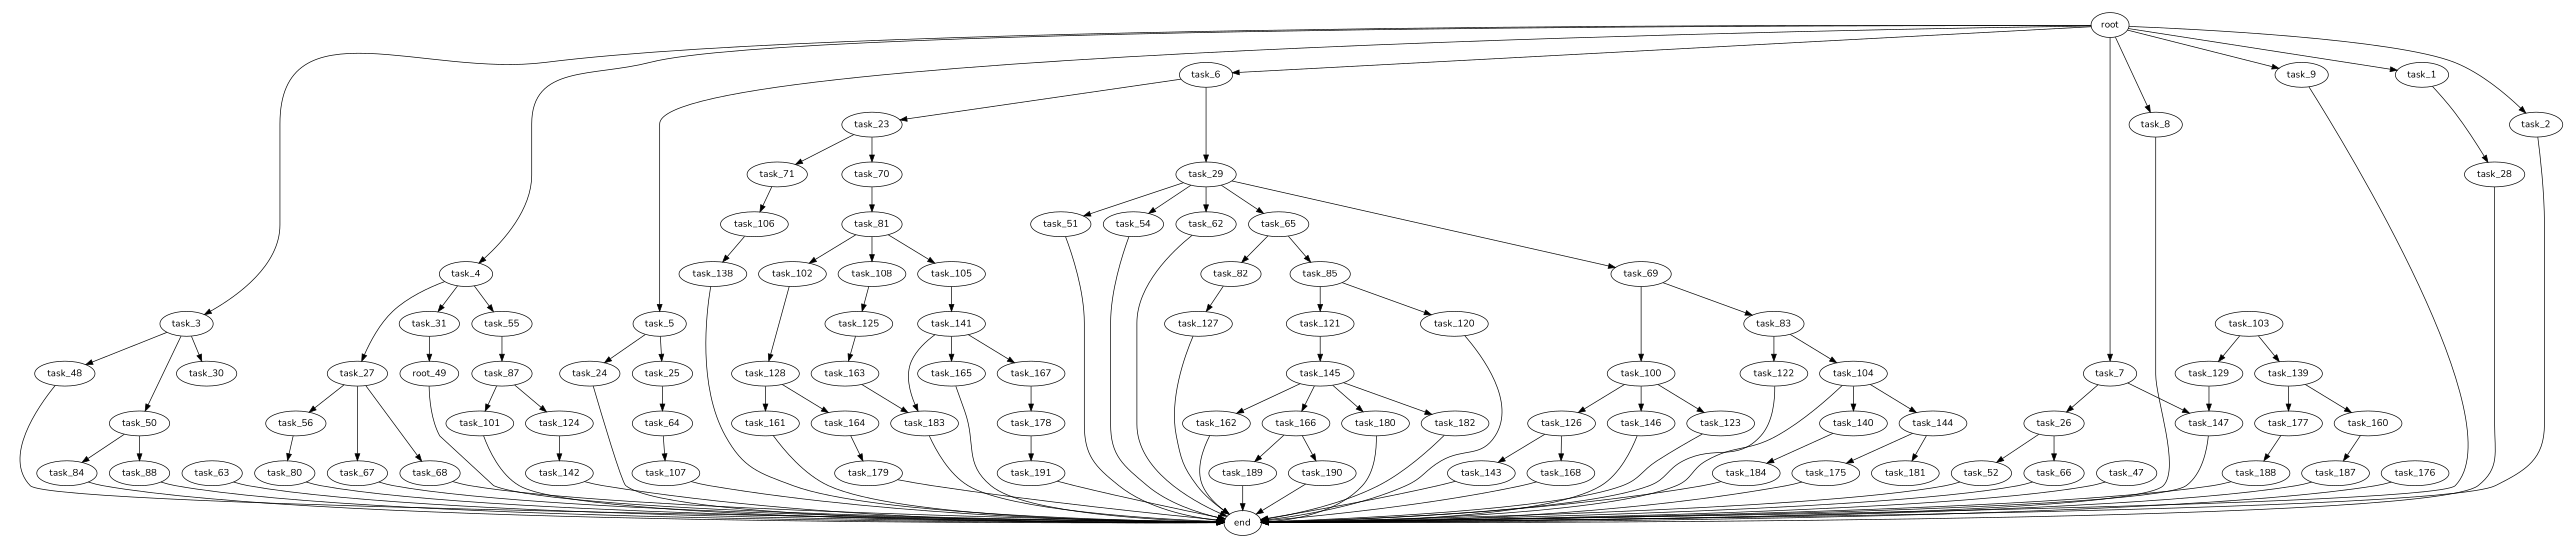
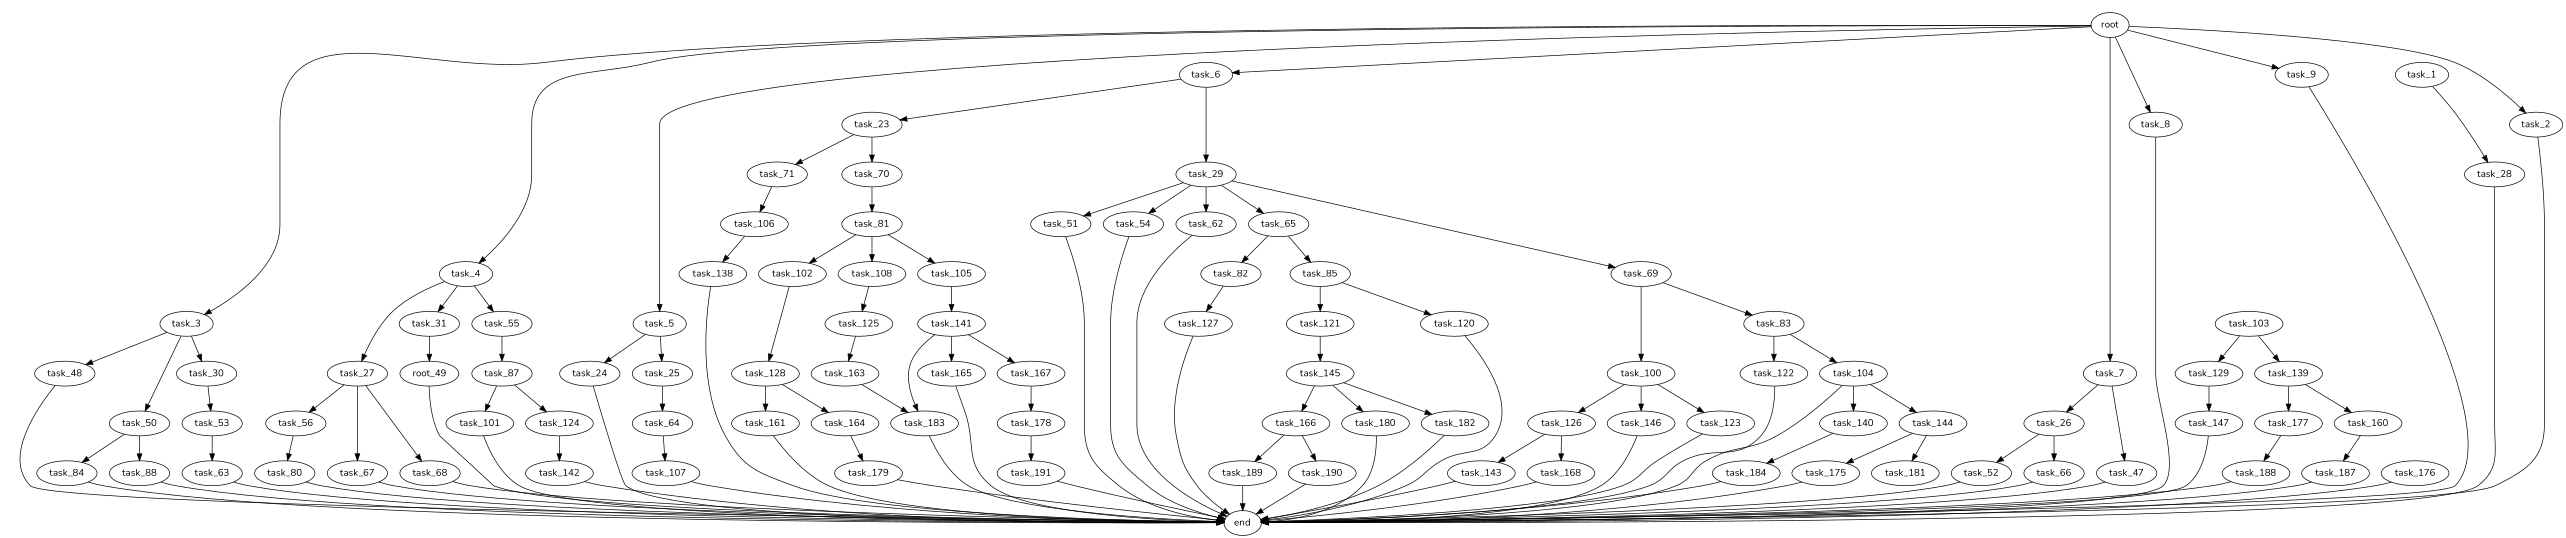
(2259, 49) -> none
(2154, 396) -> (2118, 420)
none -> (212, 423)
(1216, 423) -> none
